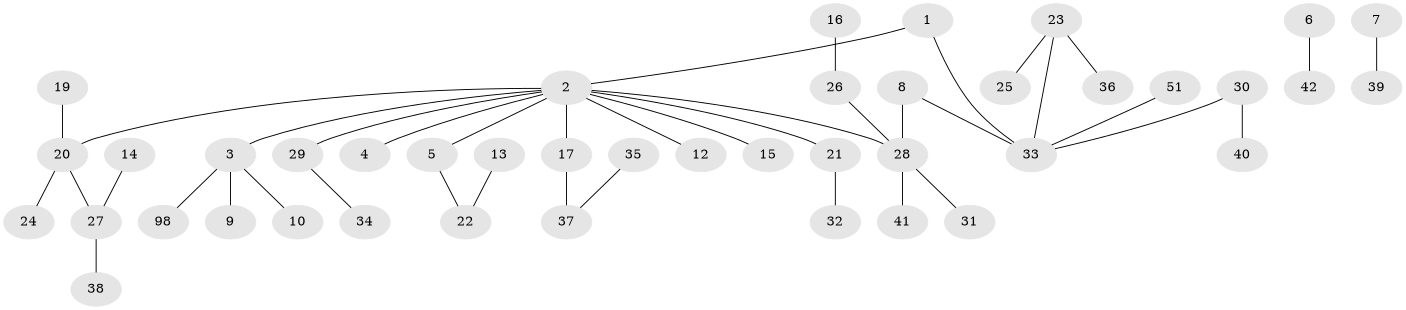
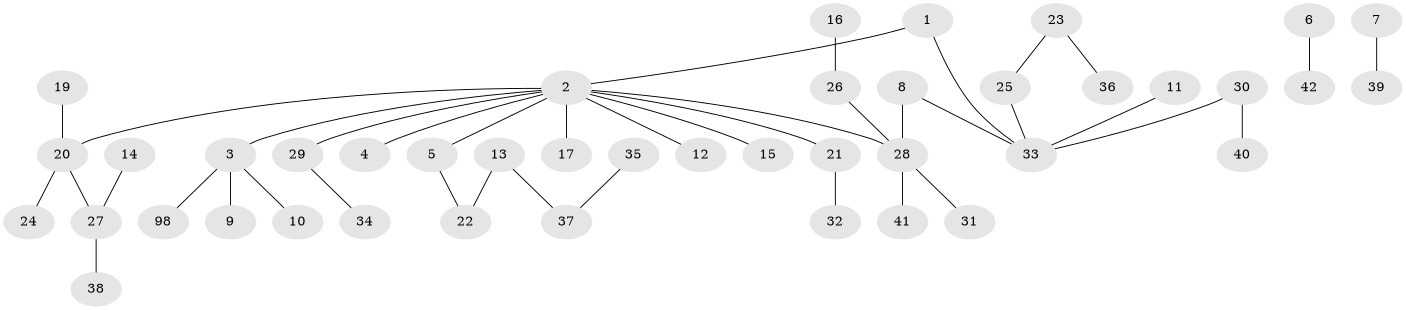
(1044, 88) -> (1018, 121)
(1175, 88) -> (1175, 88)
(567, 189) -> (533, 188)
